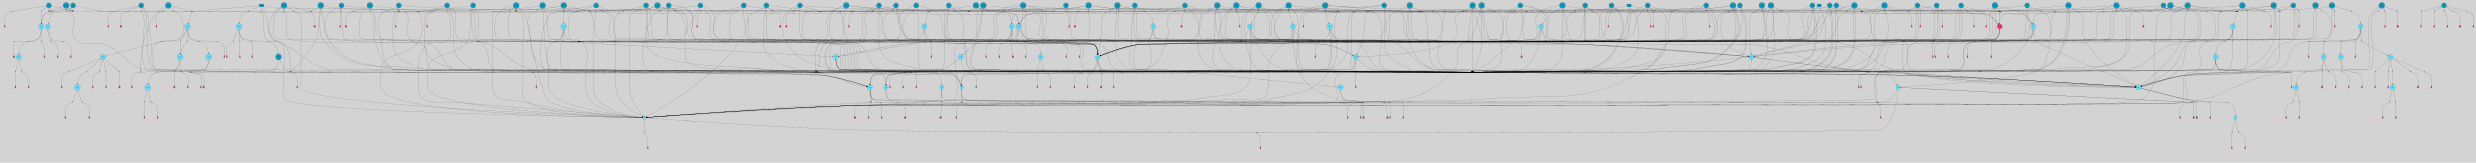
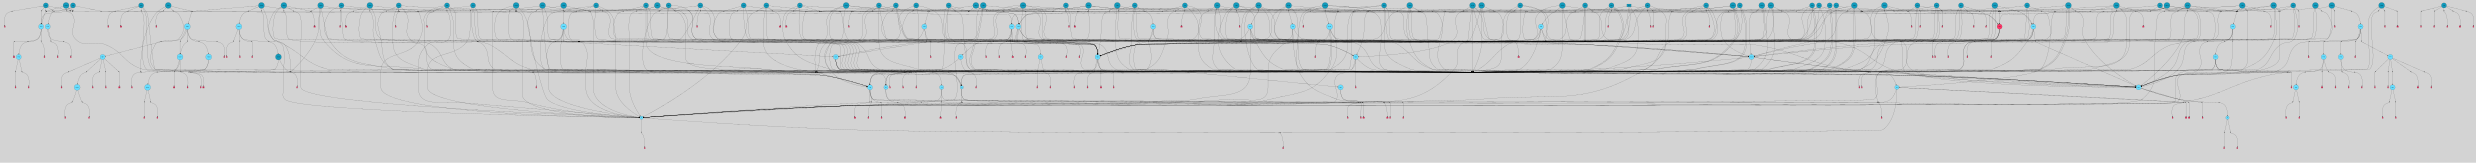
(261, 5) -> (261, 5)
(1819, 5) -> (1819, 5)
